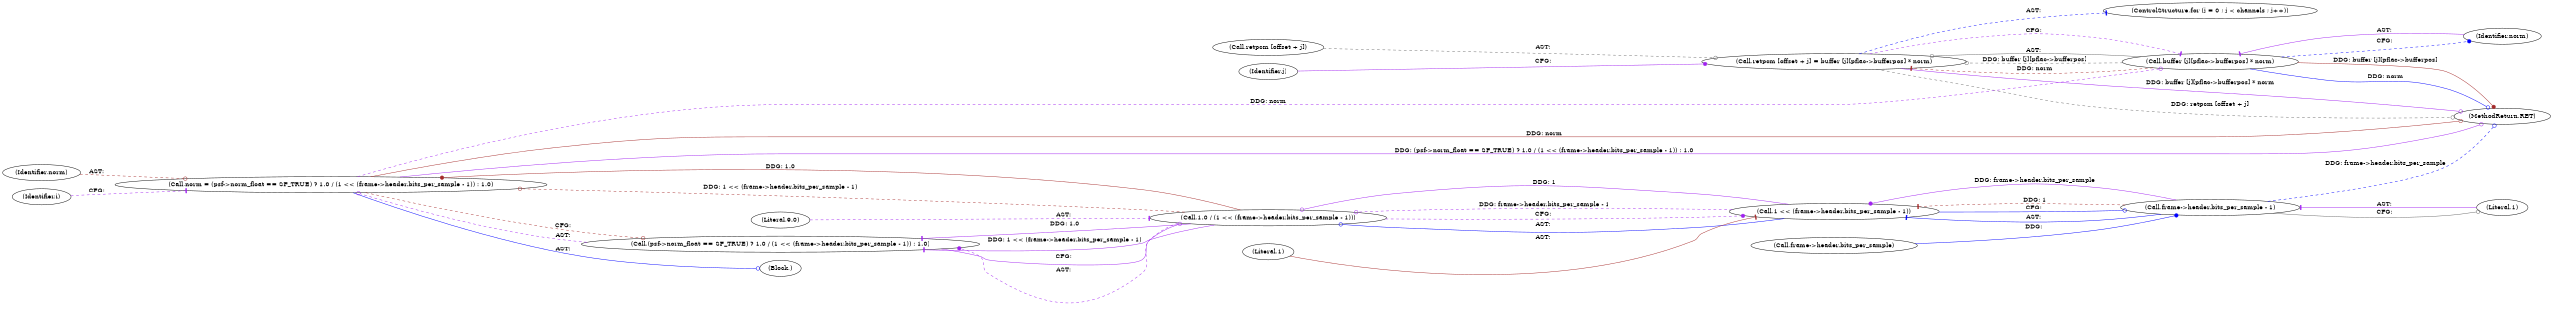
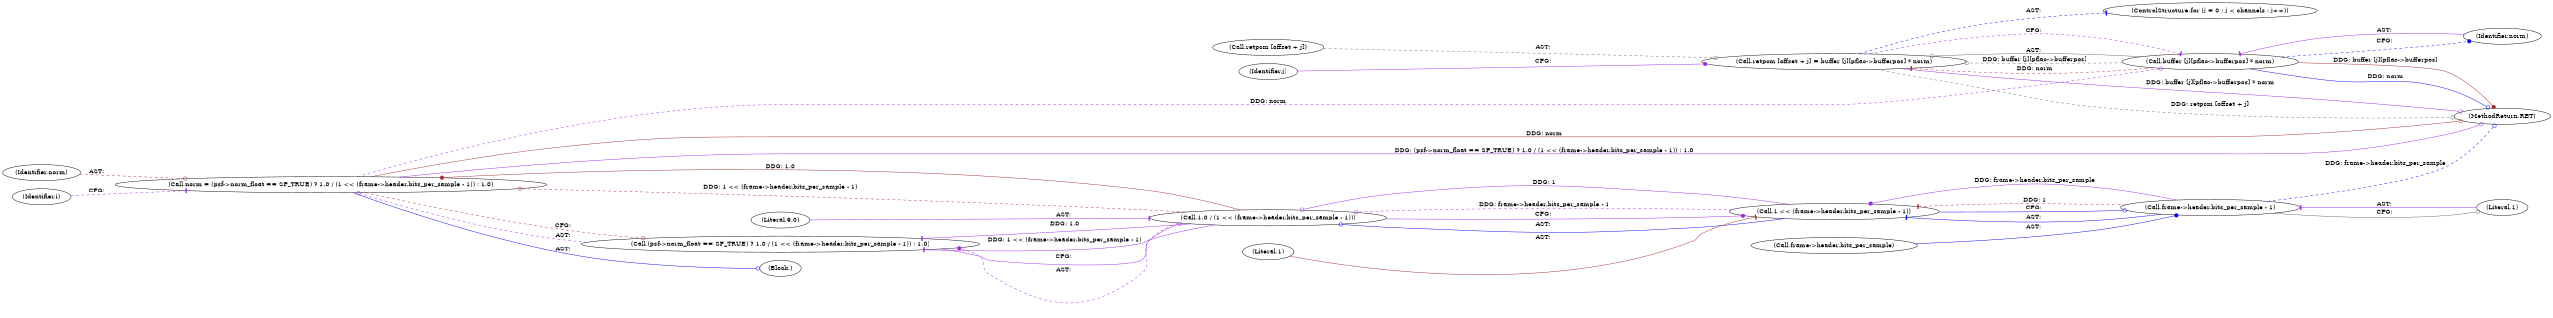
(979, 219) -> (979, 219)
(1563, 219) -> (1563, 219)
(2035, 227) -> (2035, 227)
